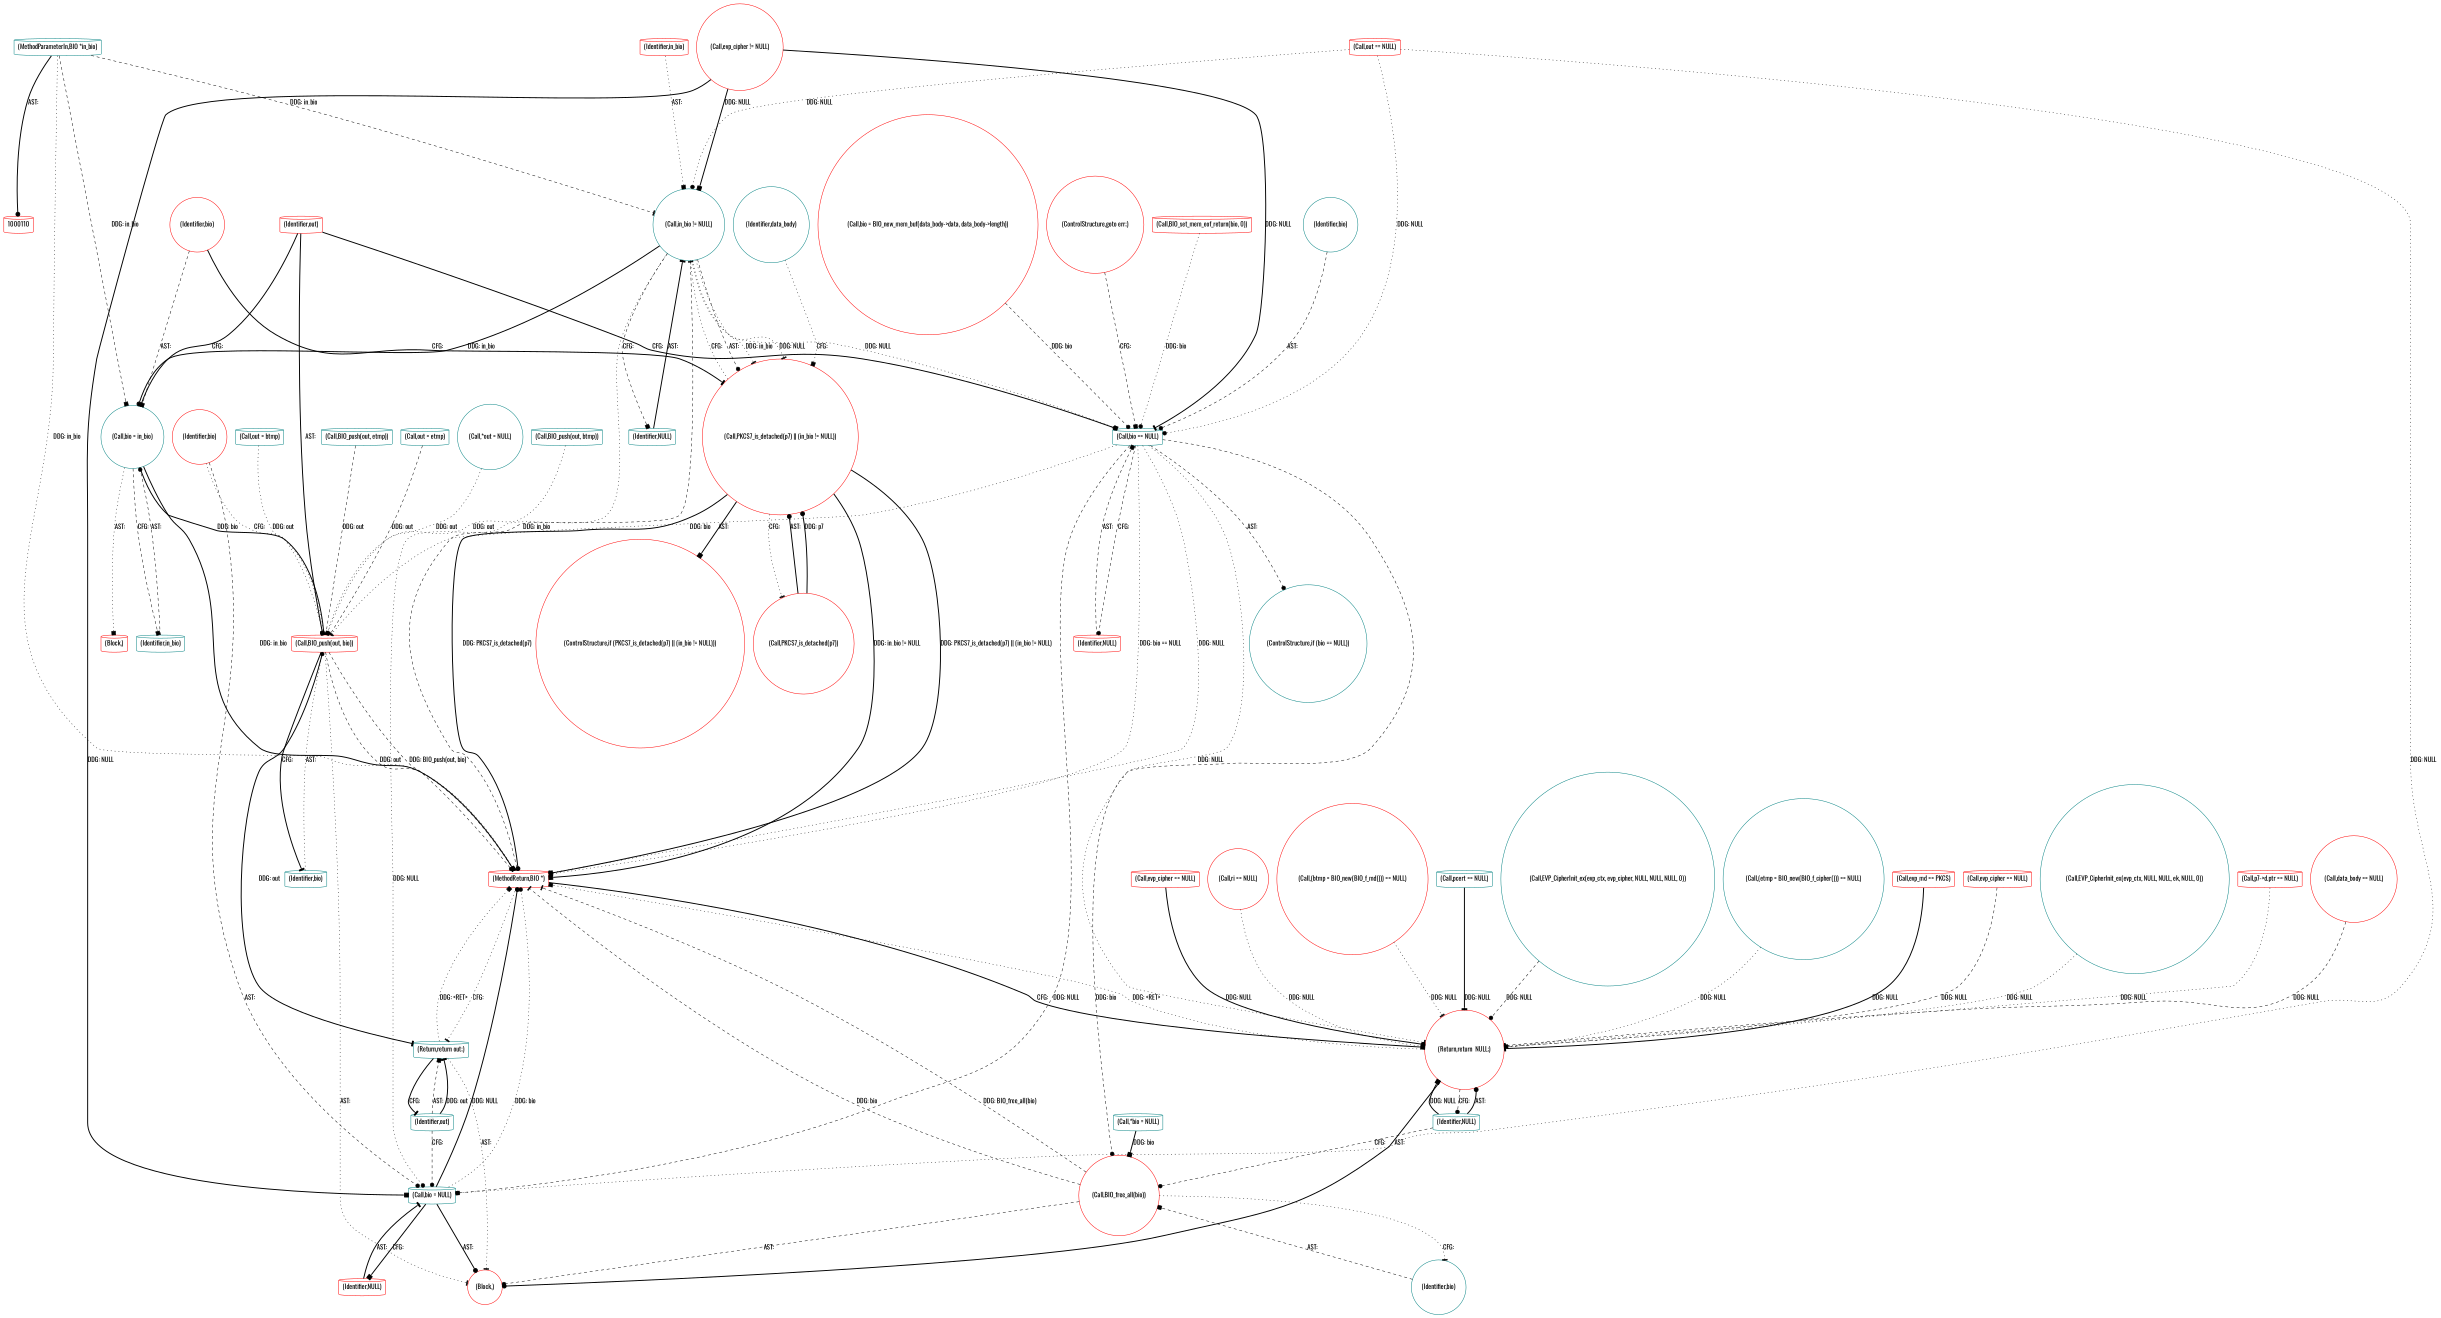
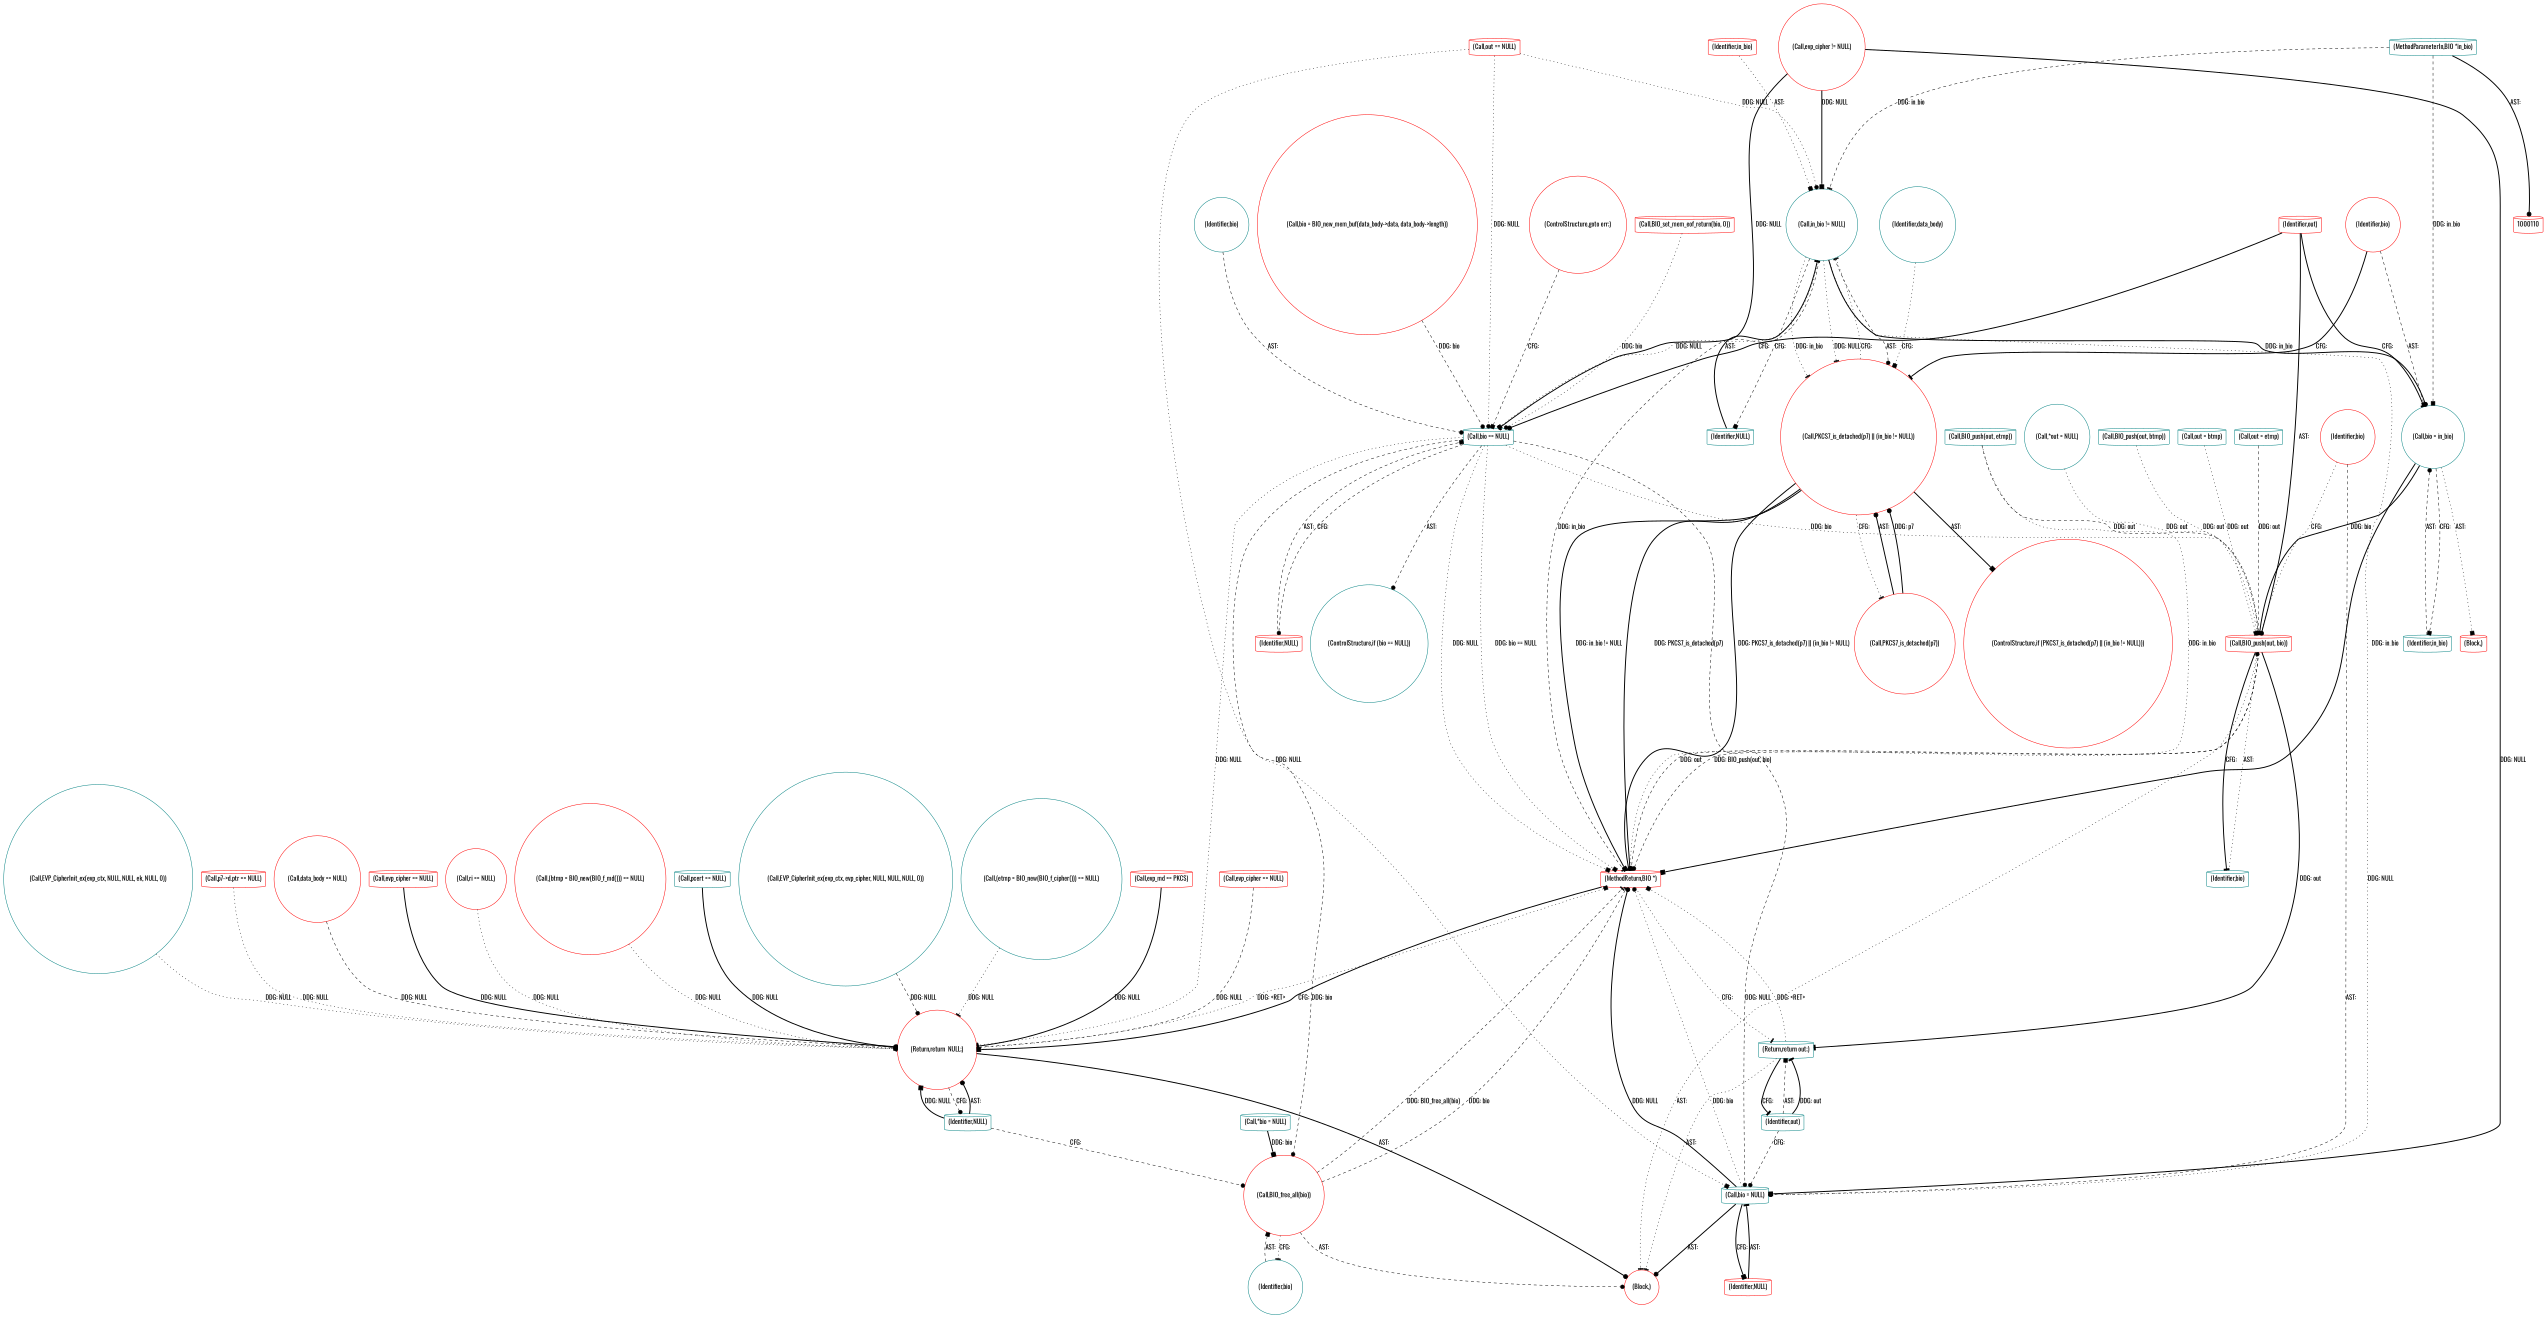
(29, 642) -> (2171, 749)
